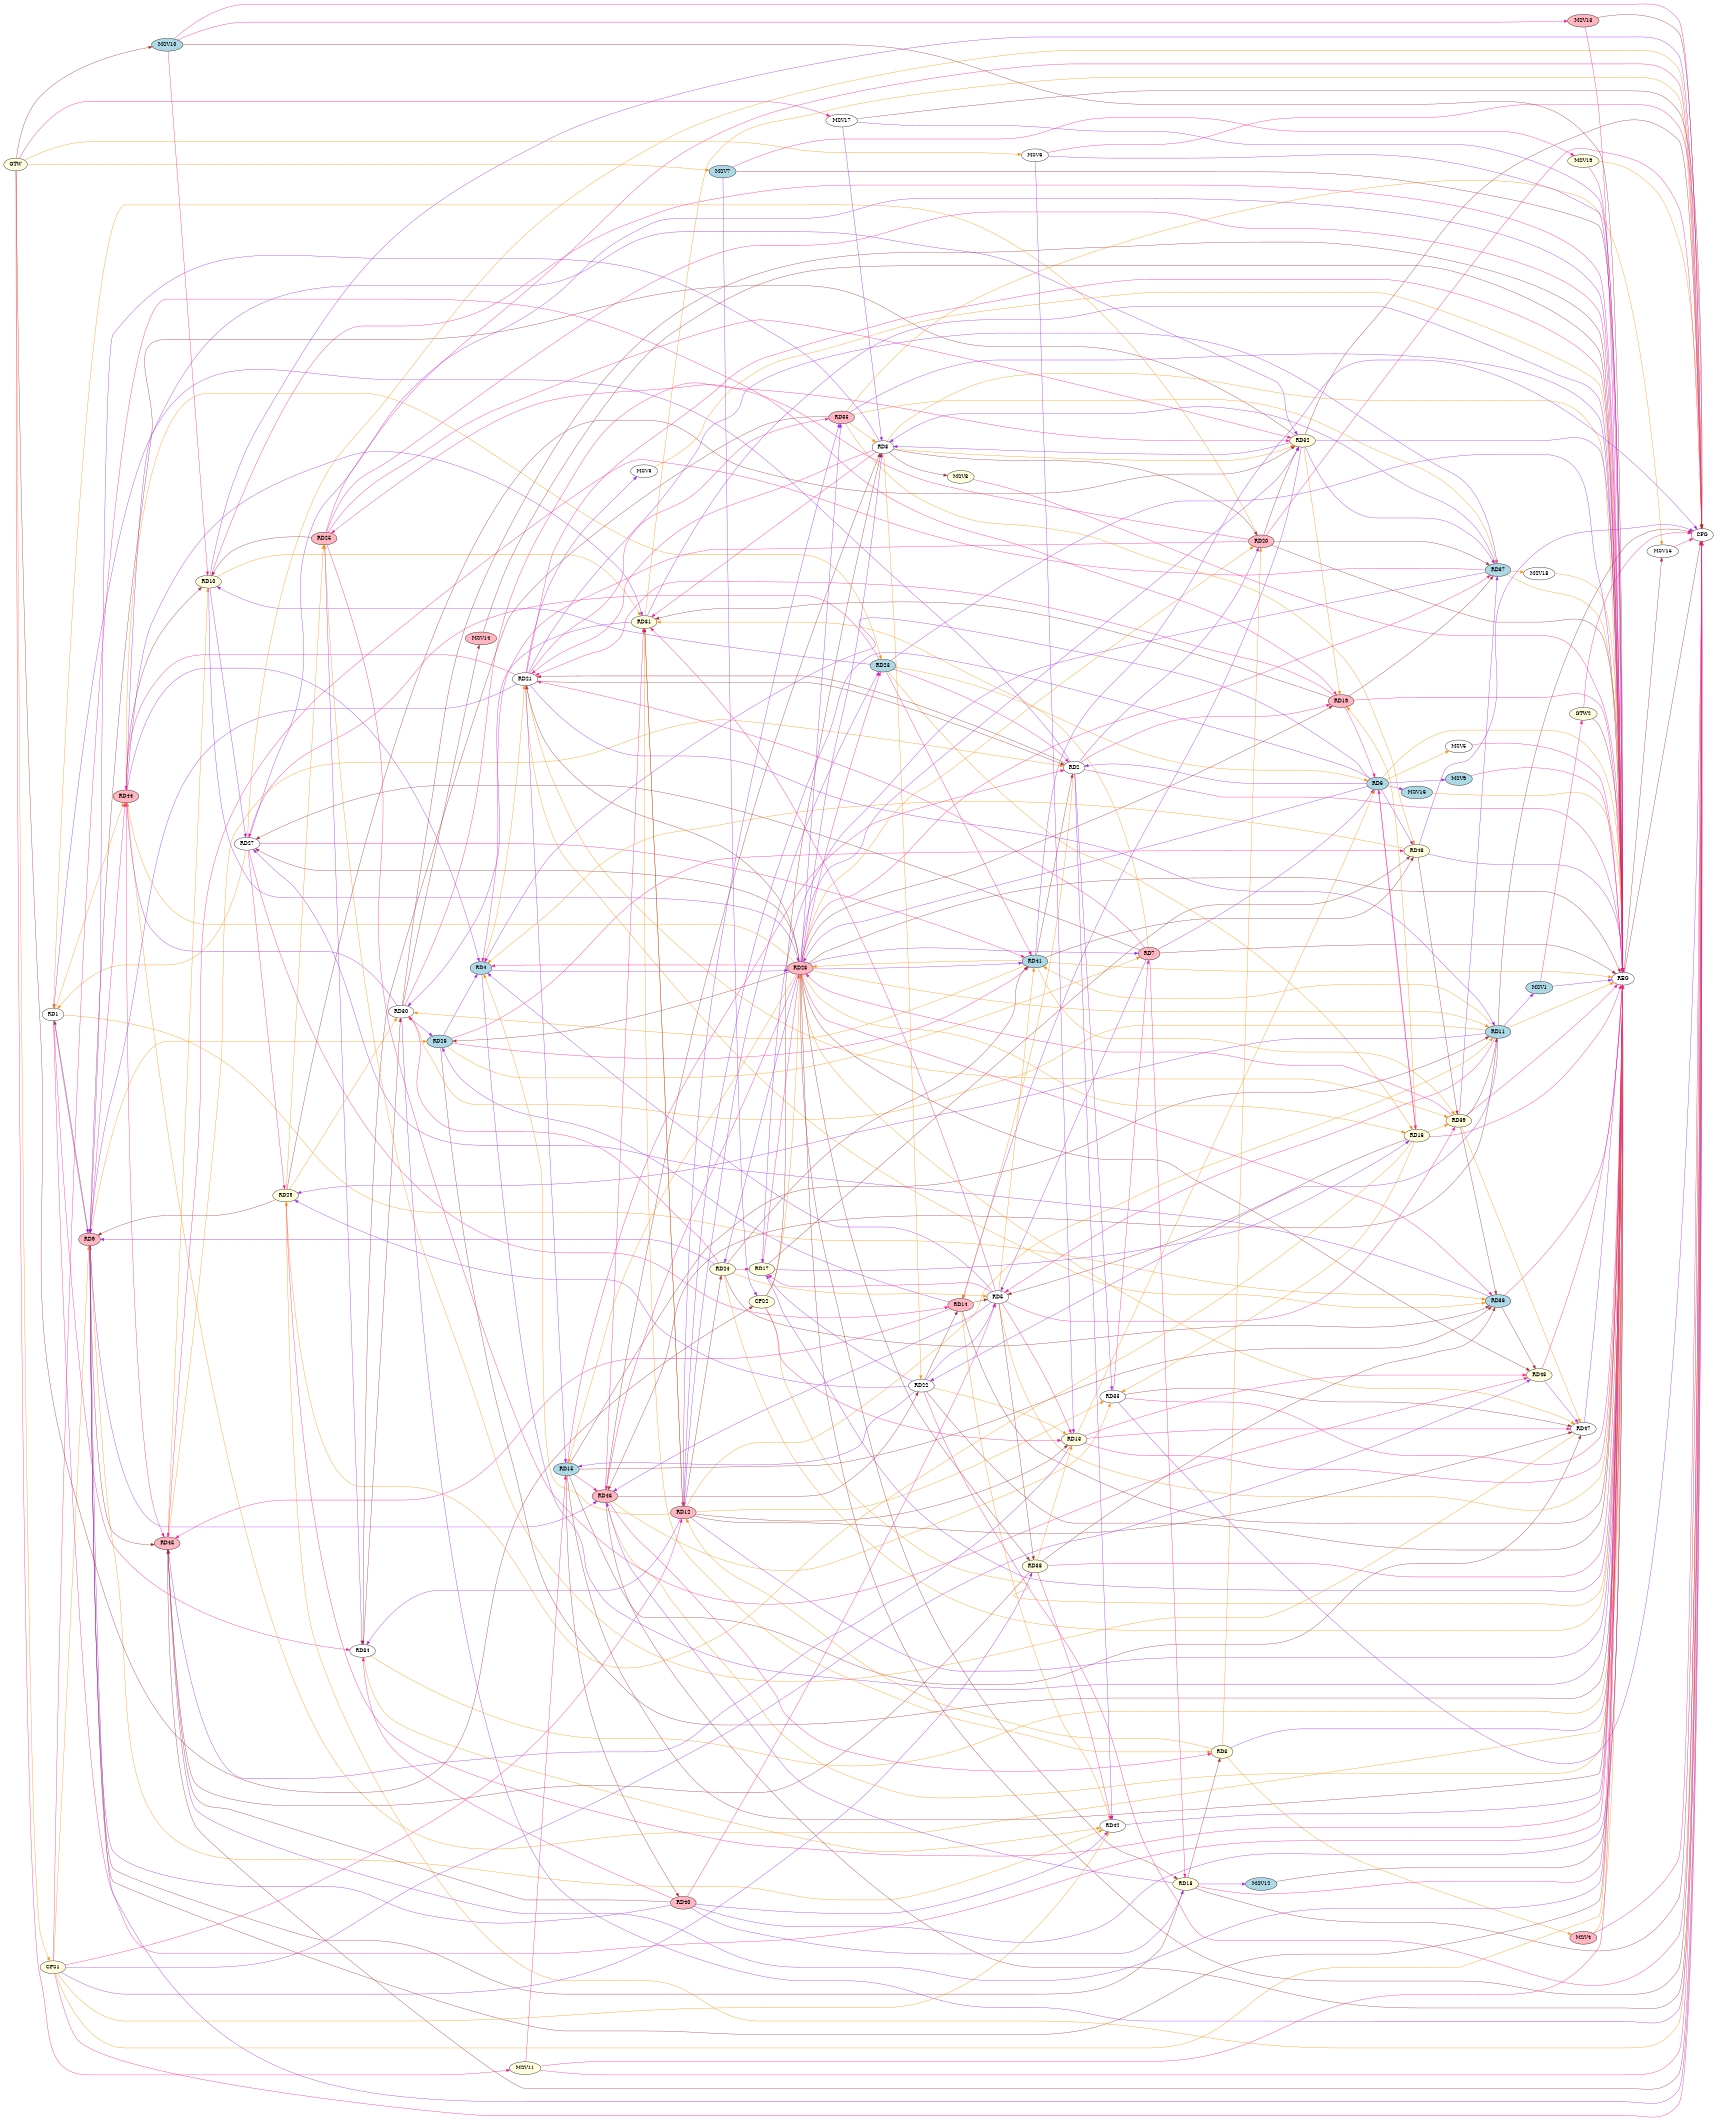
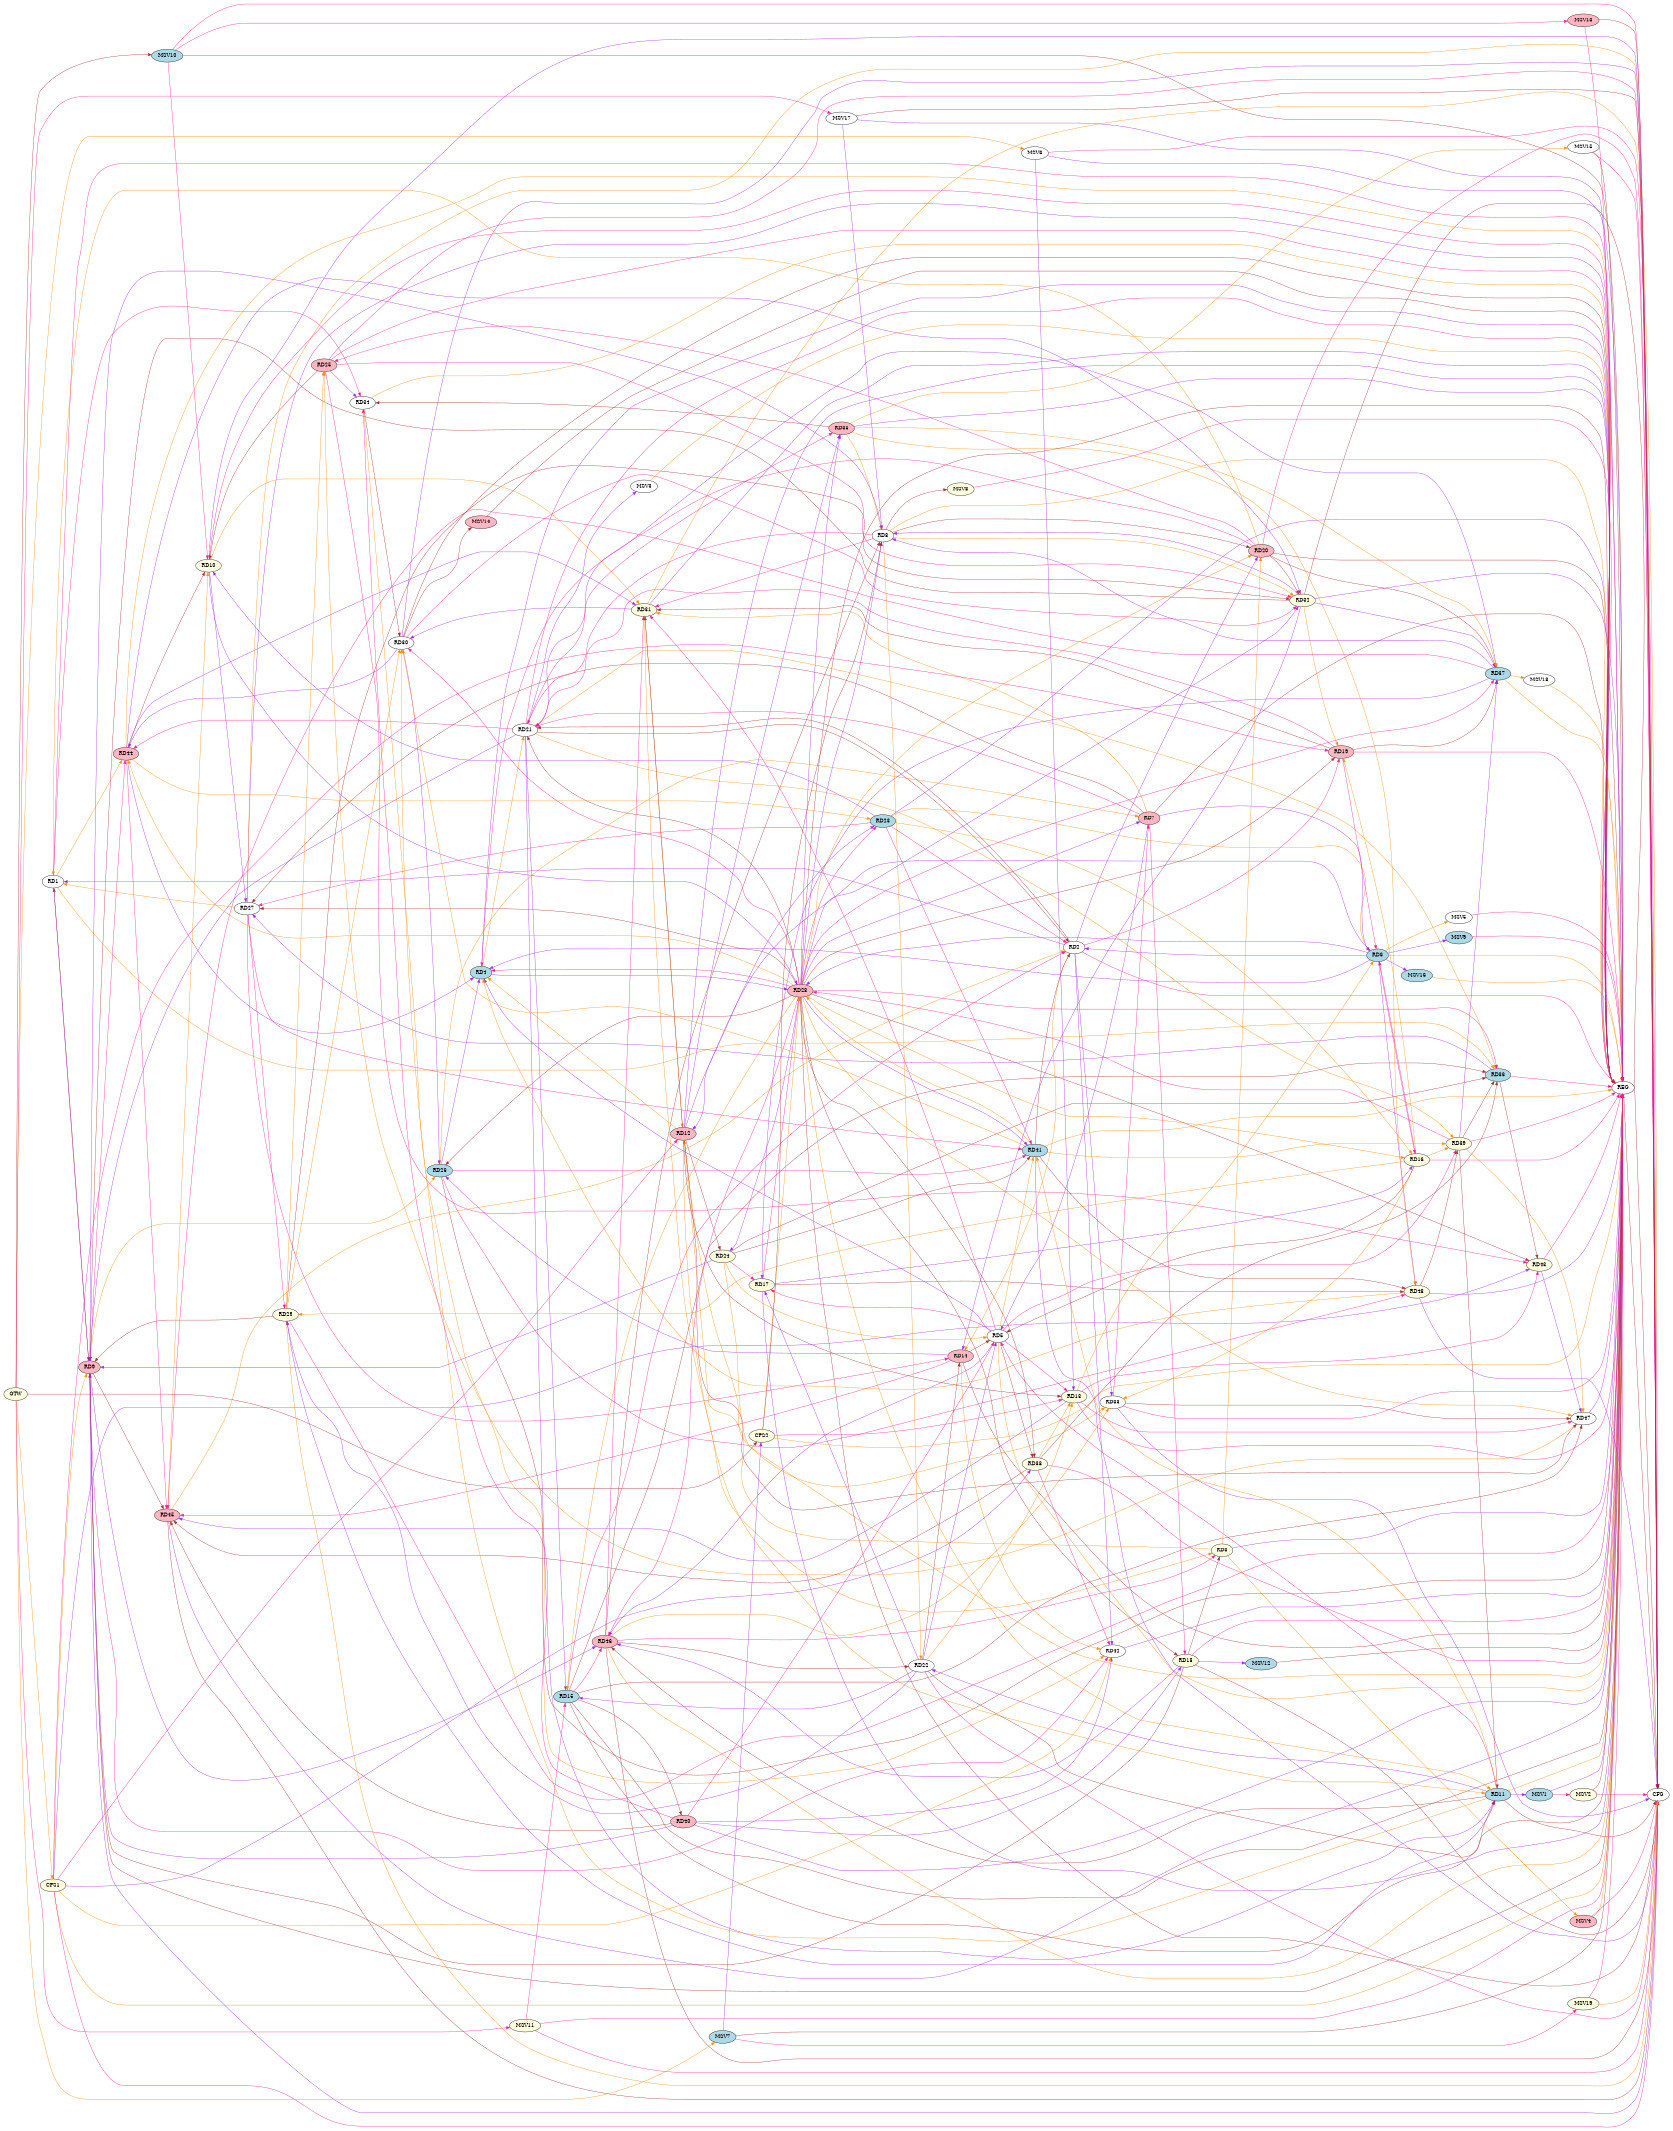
(1583, 714) -> (1583, 1795)
(1643, 767) -> (1619, 613)
(558, 1134) -> (623, 829)
(541, 1590) -> none
(338, 1860) -> (422, 1851)
